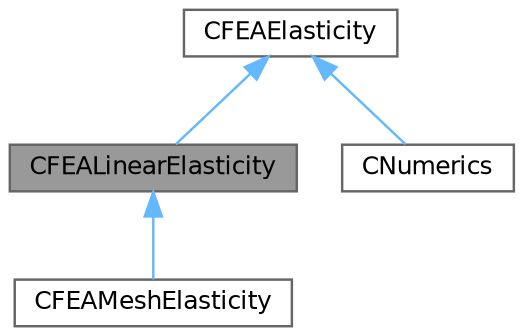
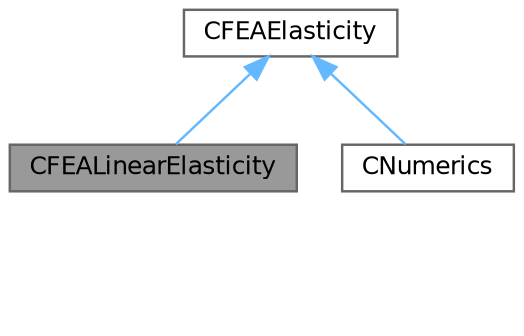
(153, 303) -> none
